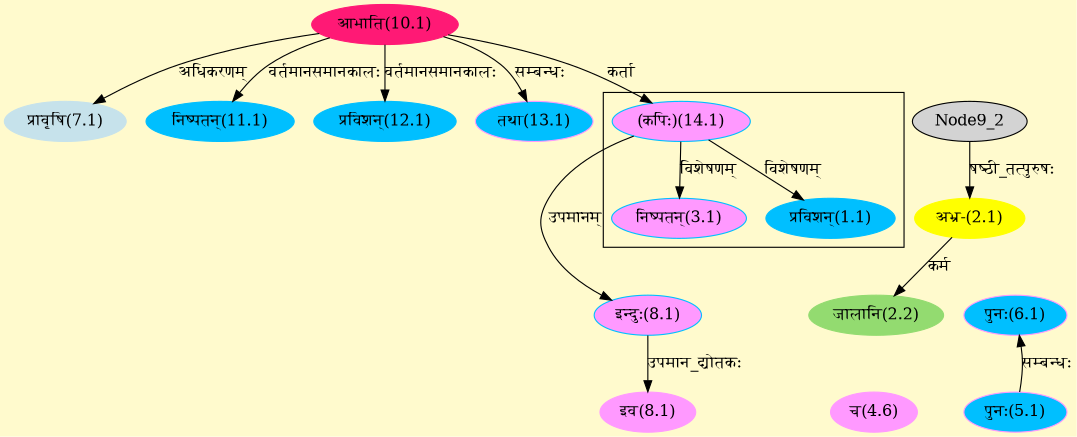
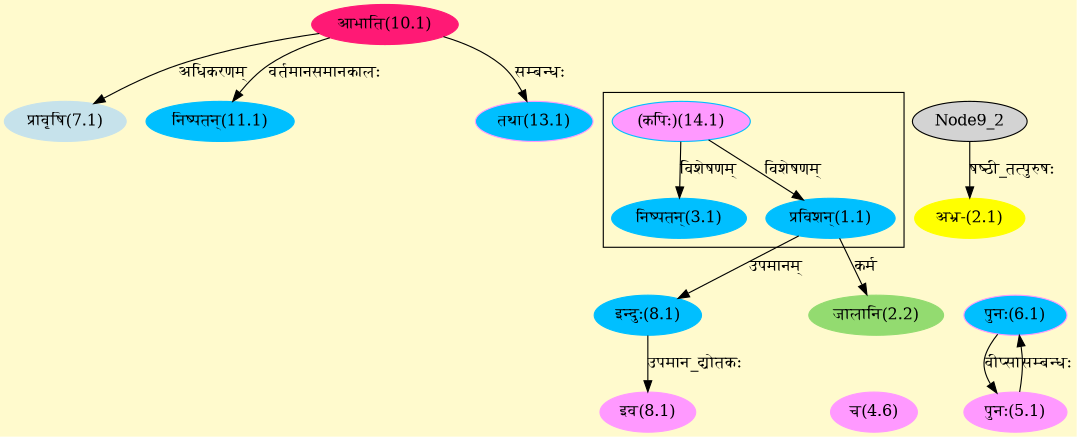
(548, 58) -> none
(385, 121) -> none
(545, 206) -> (744, 265)
(679, 218) -> (679, 218)
(927, 263) -> (851, 261)
(648, 315) -> (648, 315)
none -> (985, 358)
(1015, 412) -> (1015, 412)
